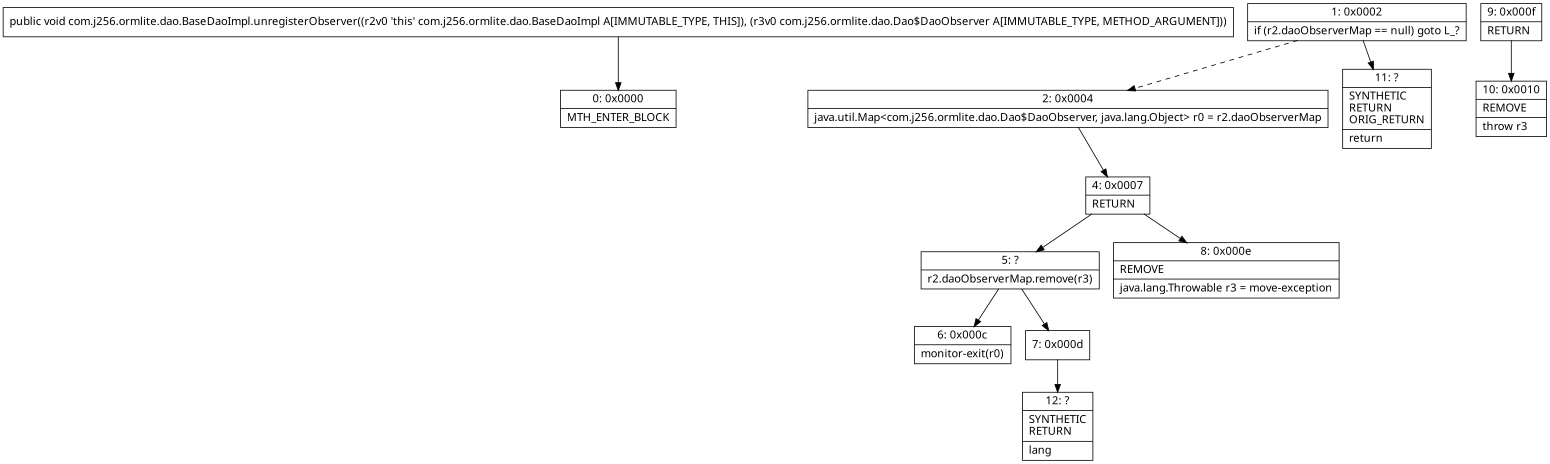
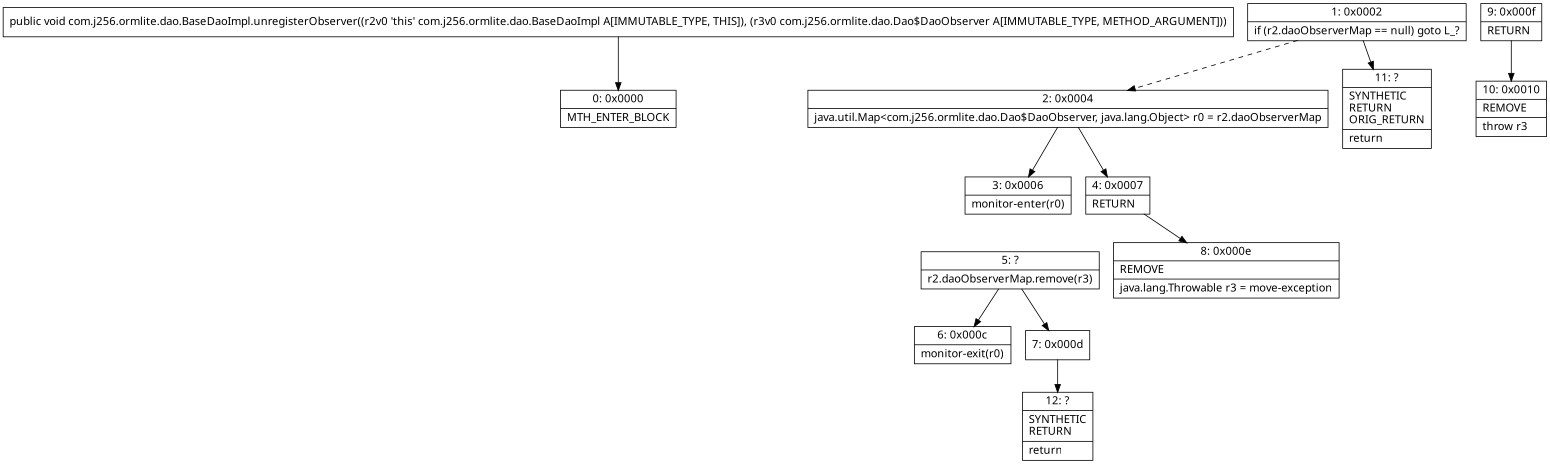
none -> (1018, 196)
(1067, 231) -> none
(1040, 450) -> (1046, 450)
